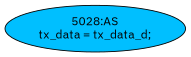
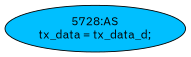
(95, 29) -> (95, 29)
